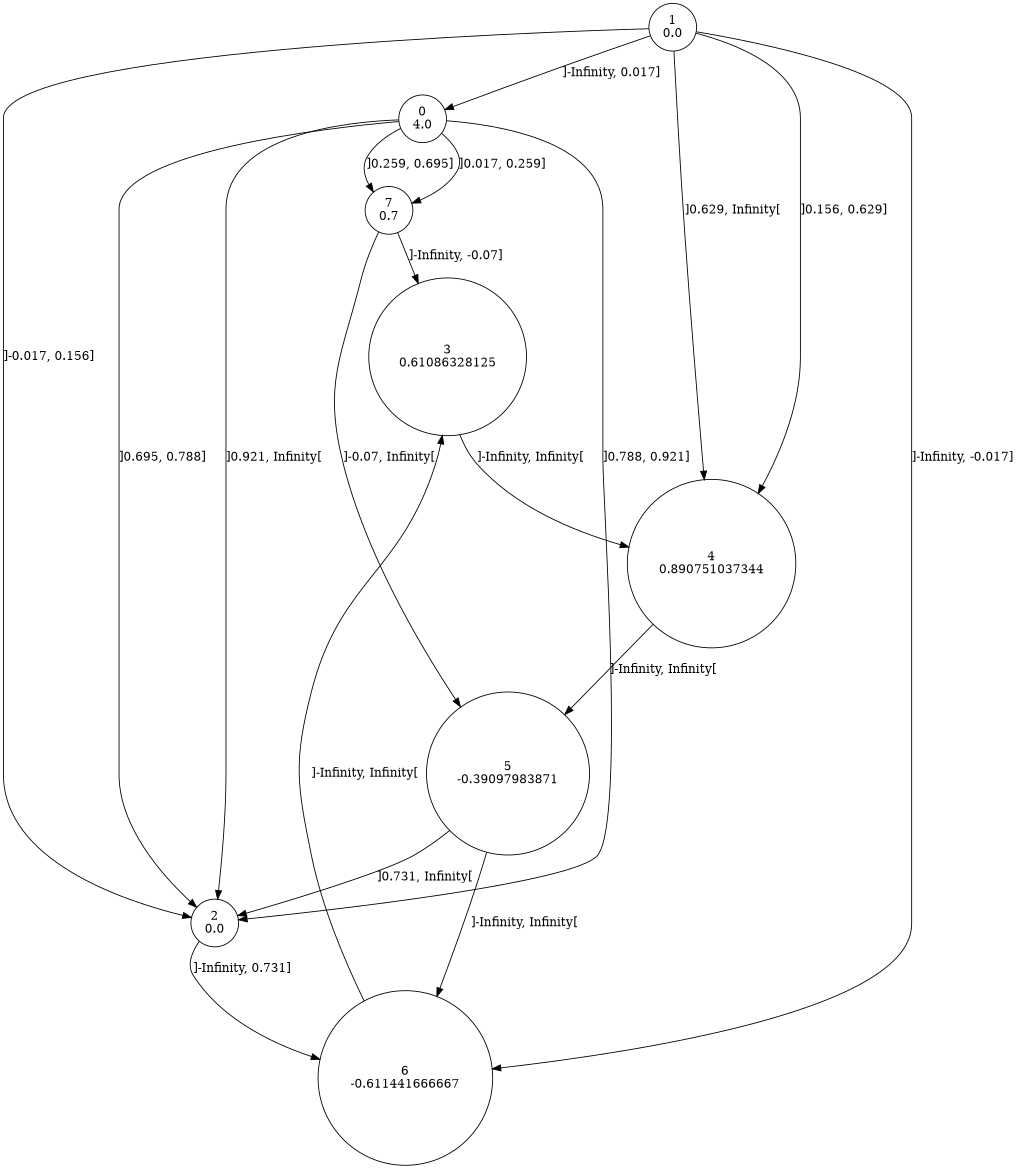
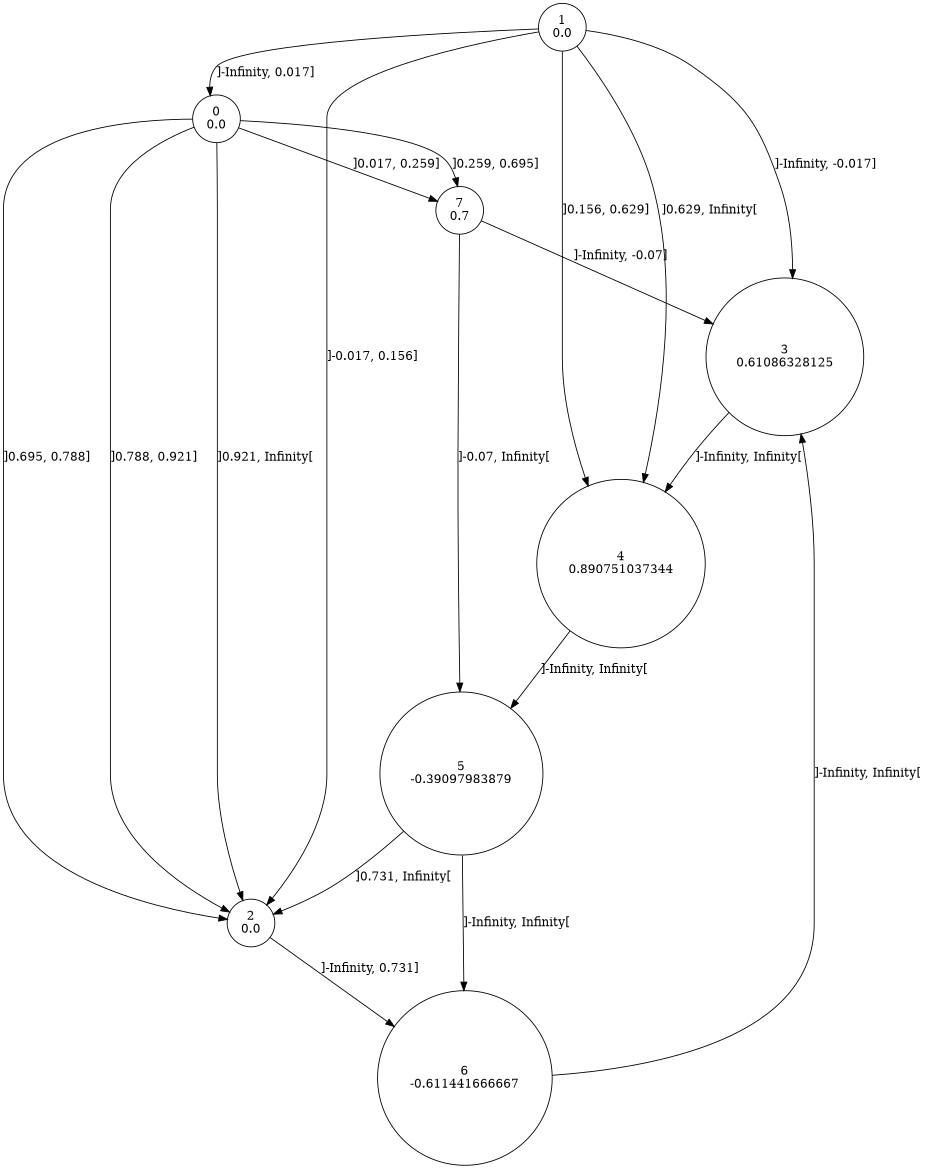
(423, 119) -> (216, 119)
(912, 627) -> (740, 106)
(508, 773) -> (461, 773)
